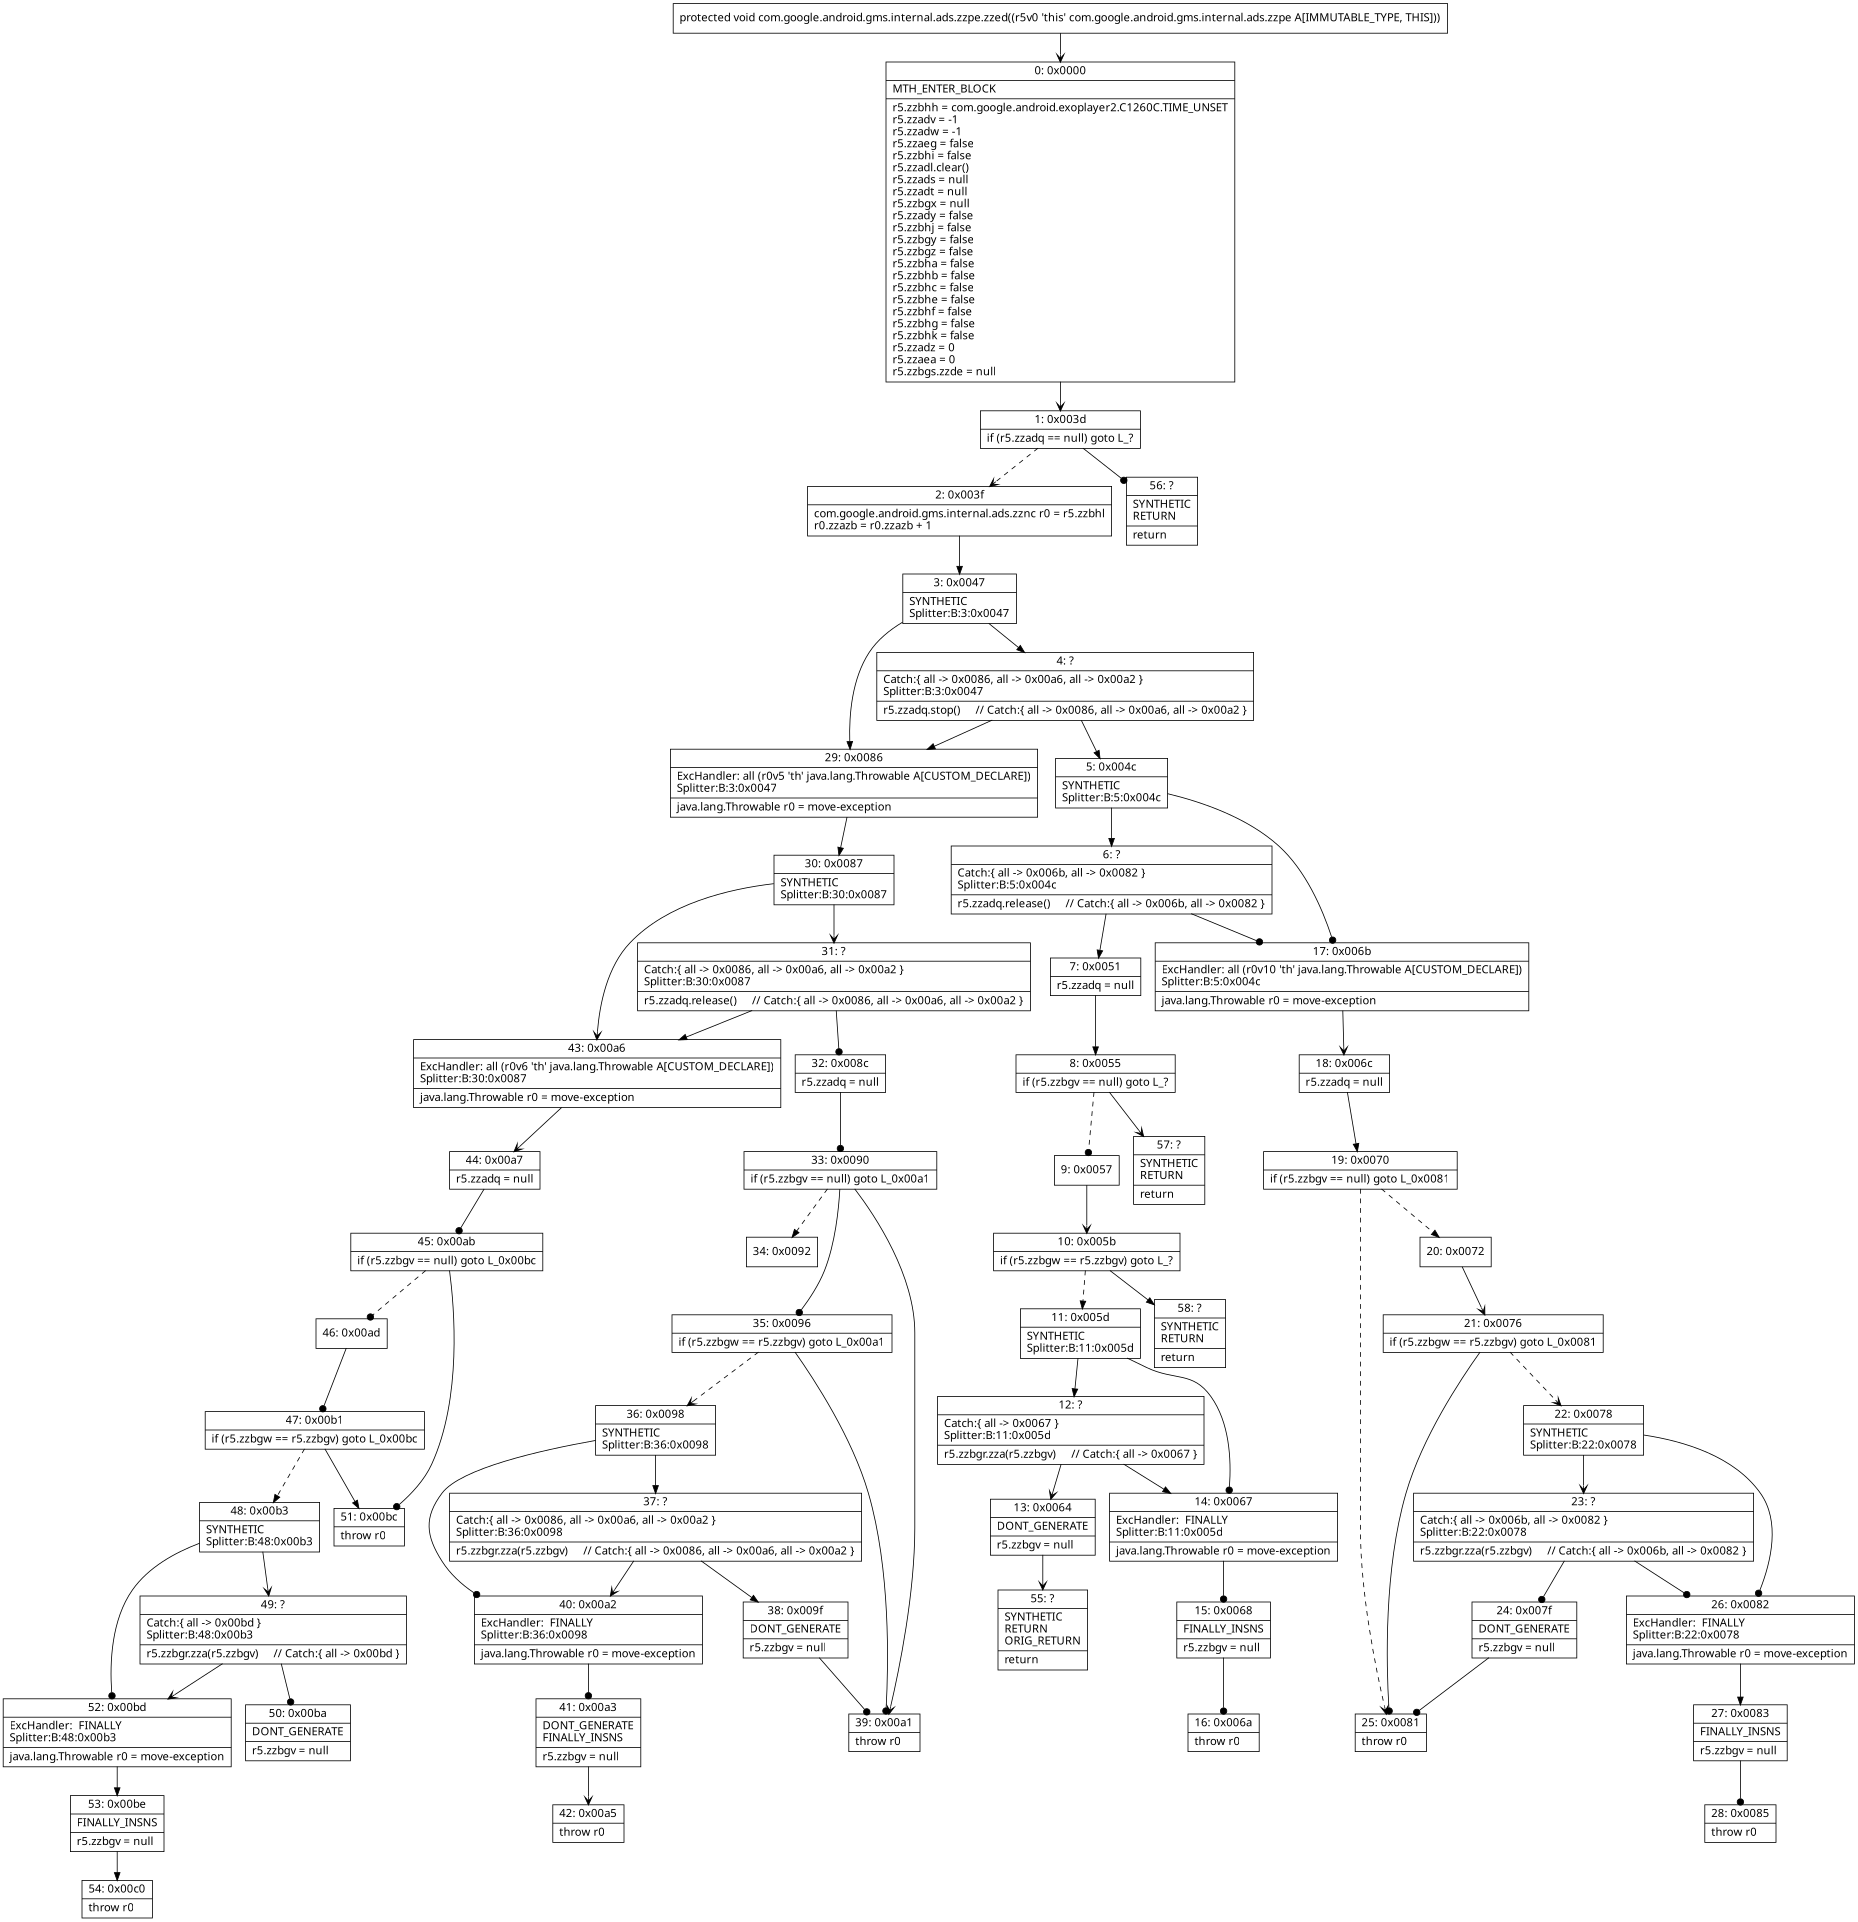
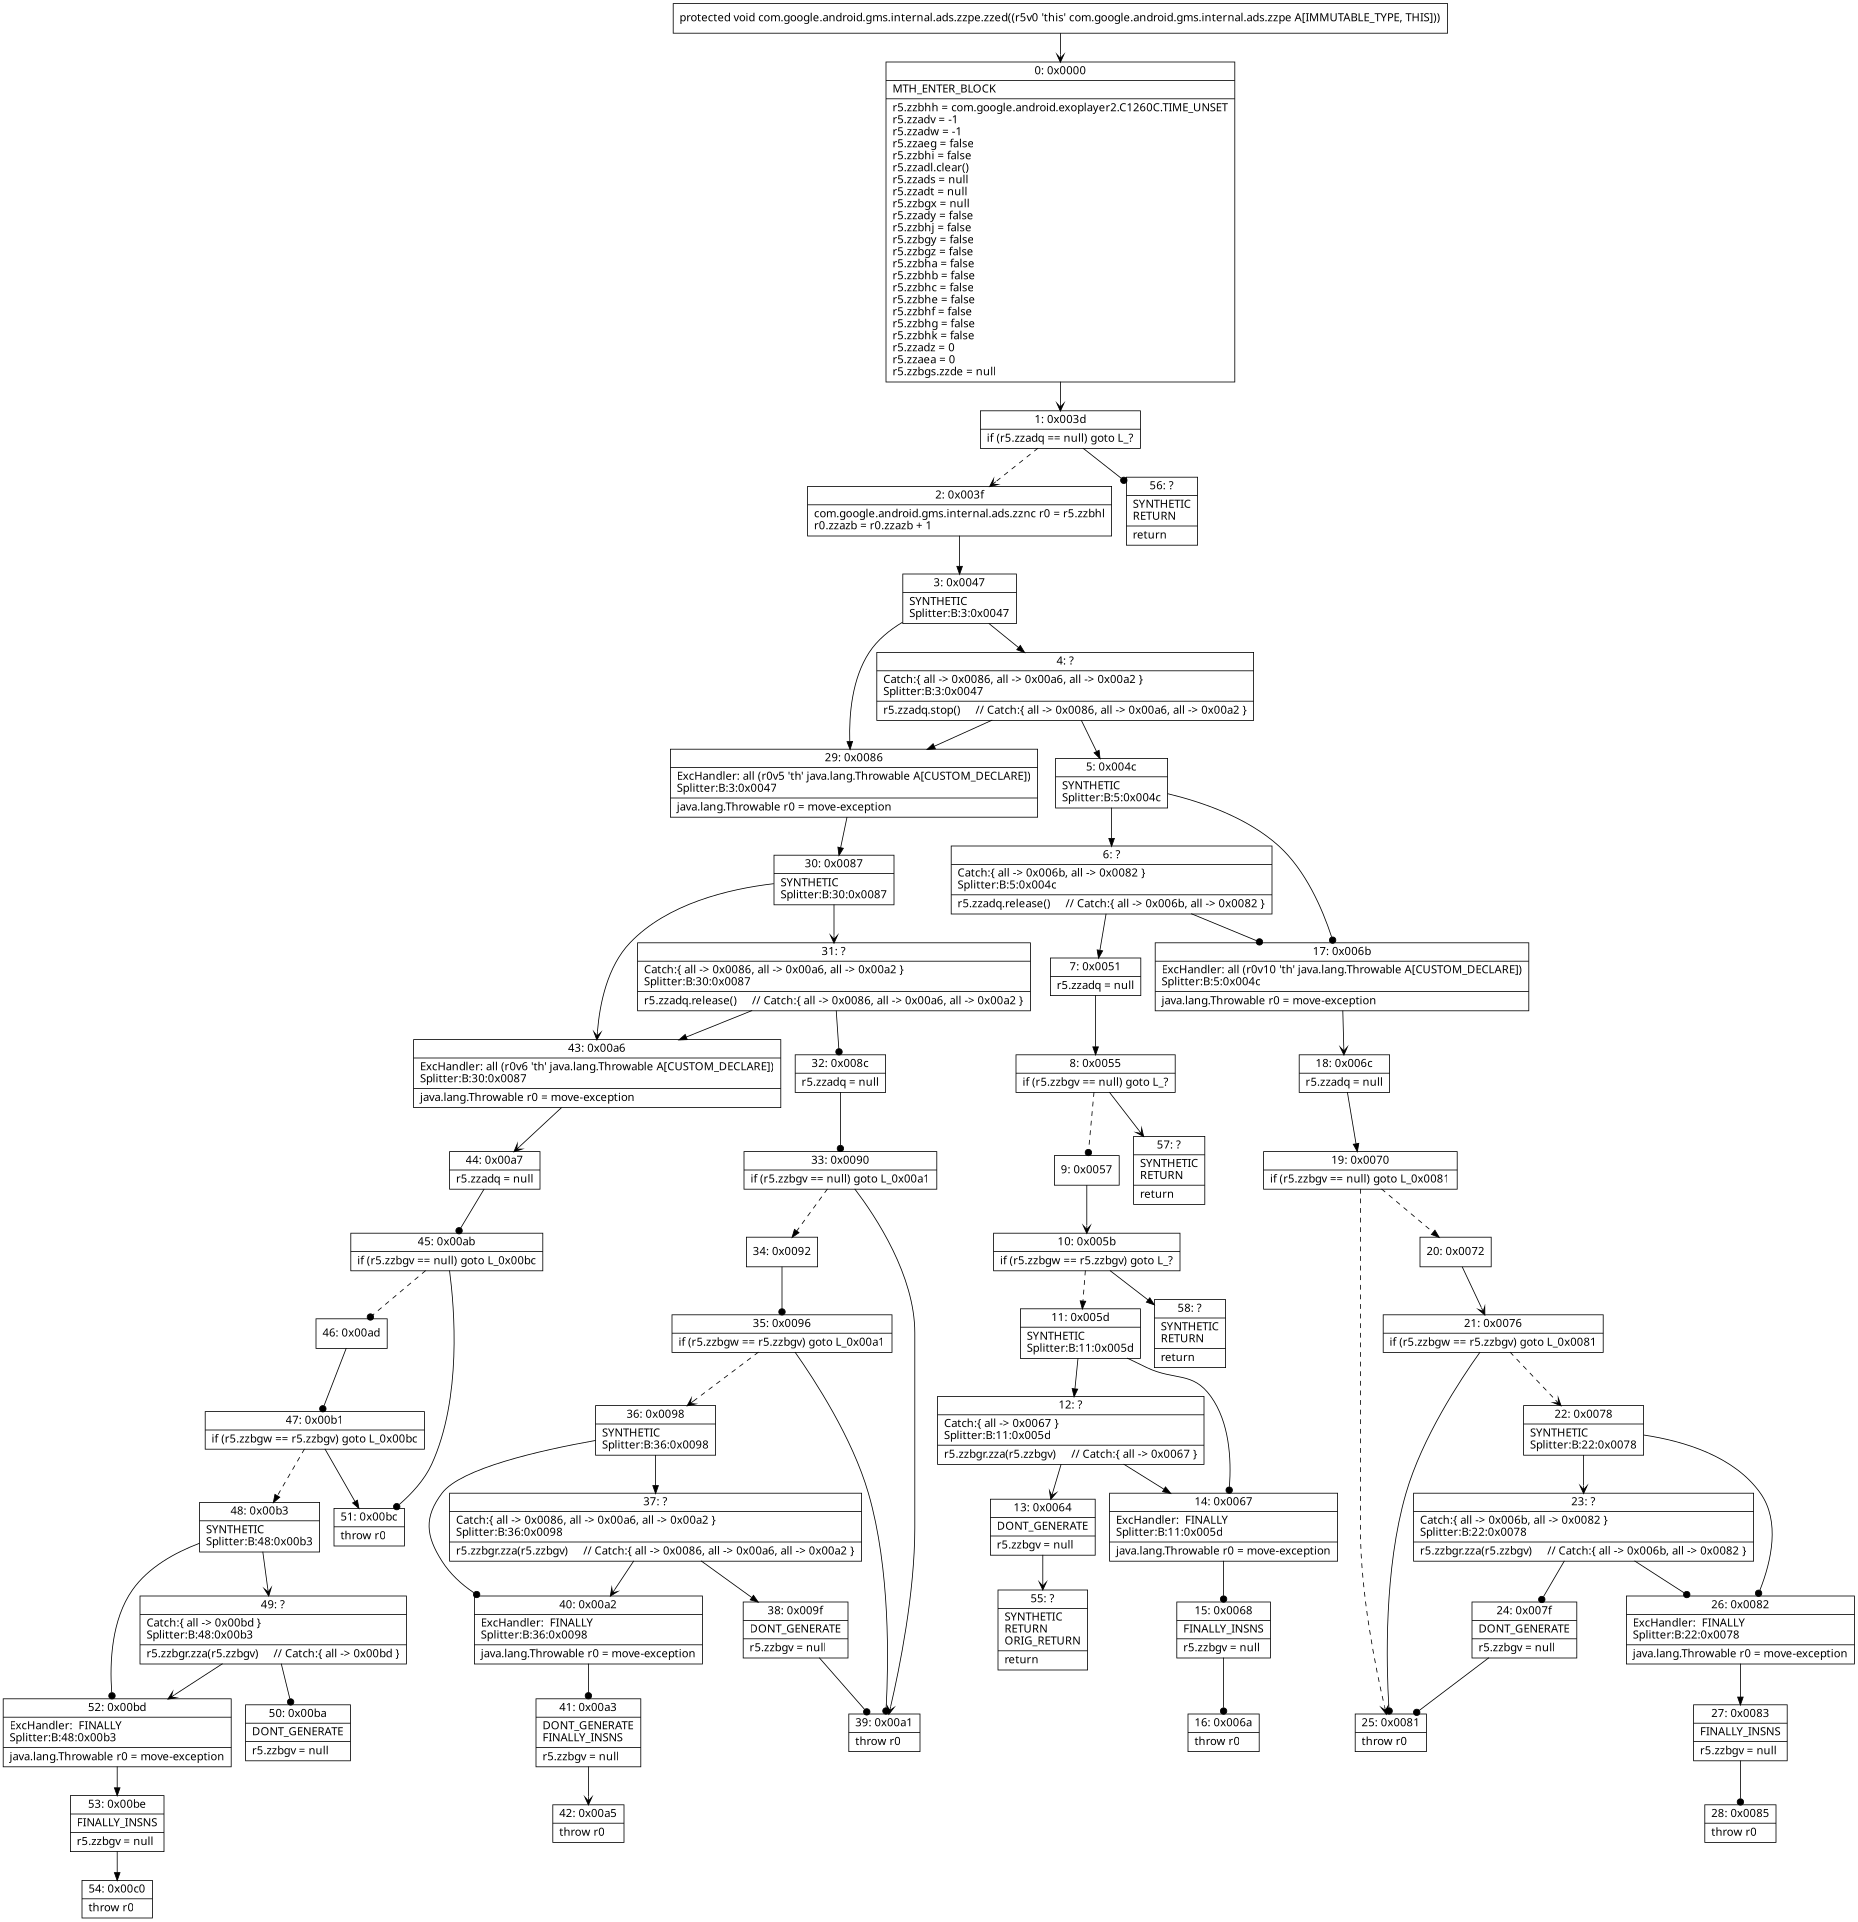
(830, 1253) -> (782, 1288)
